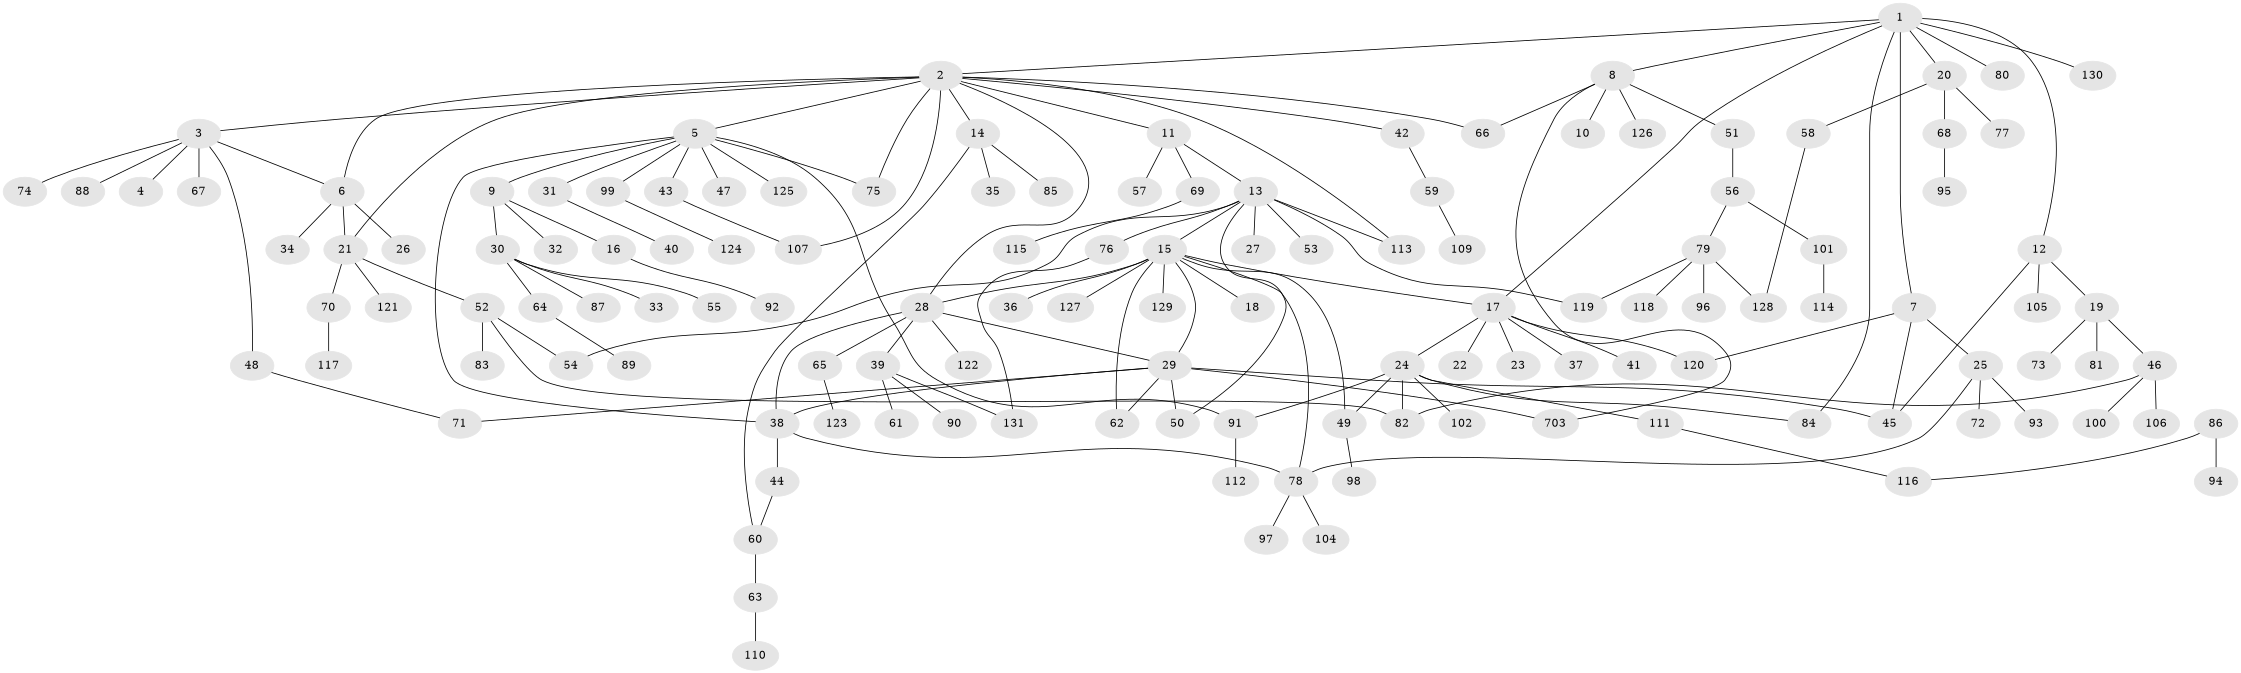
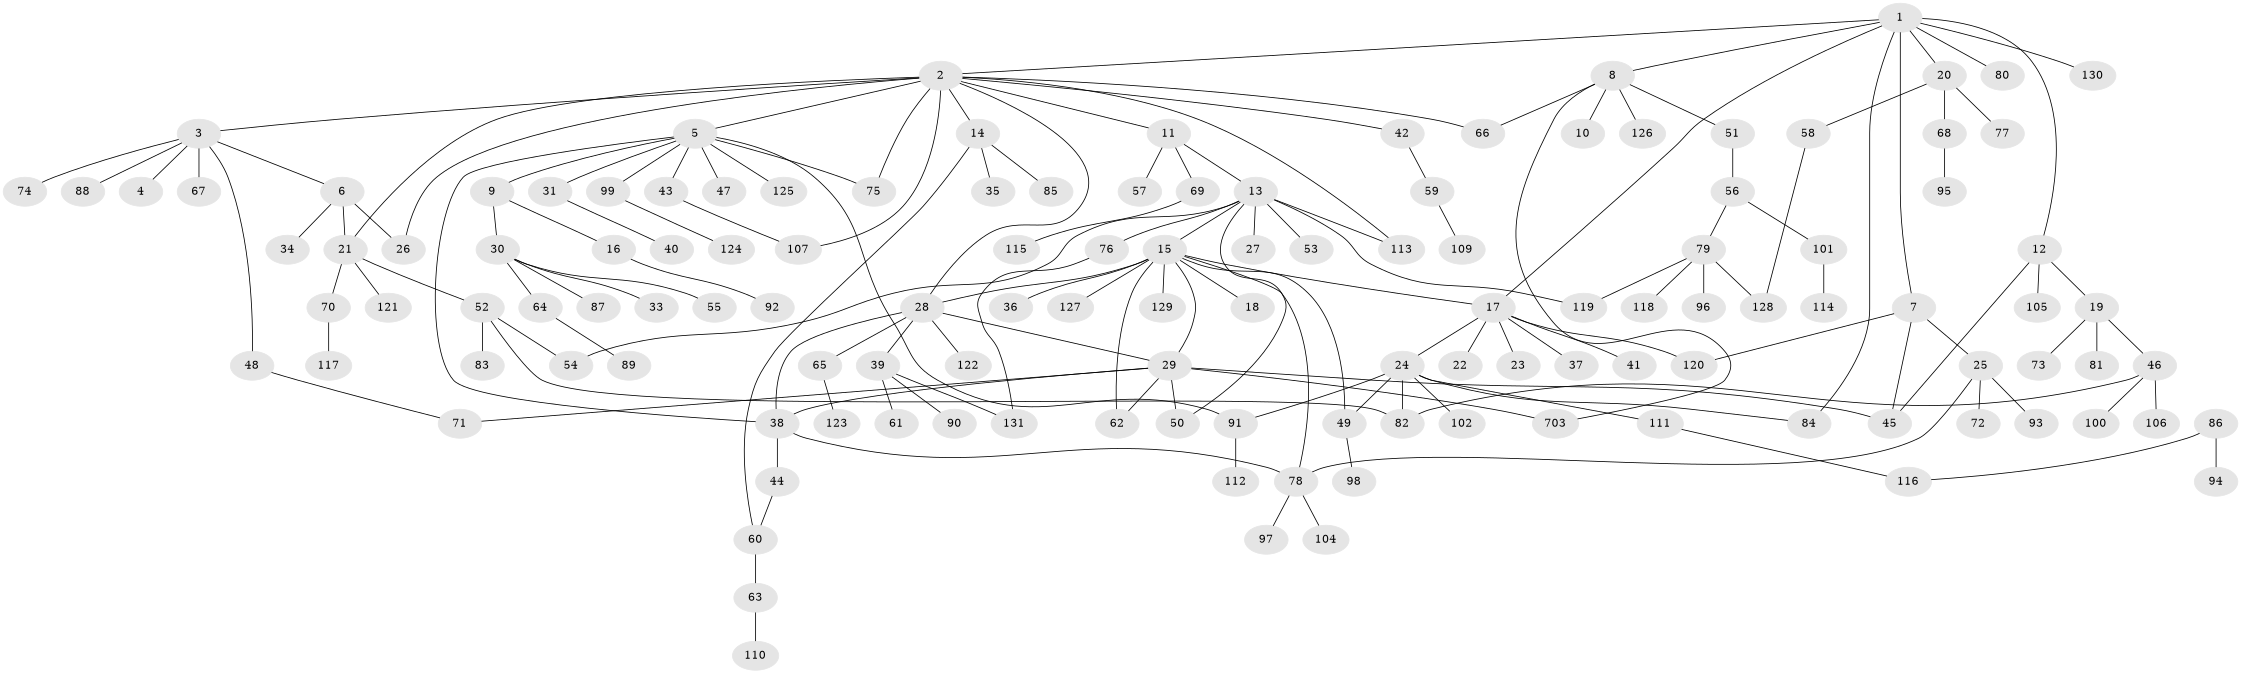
(612, 88) -> (640, 113)
(556, 250) -> none
